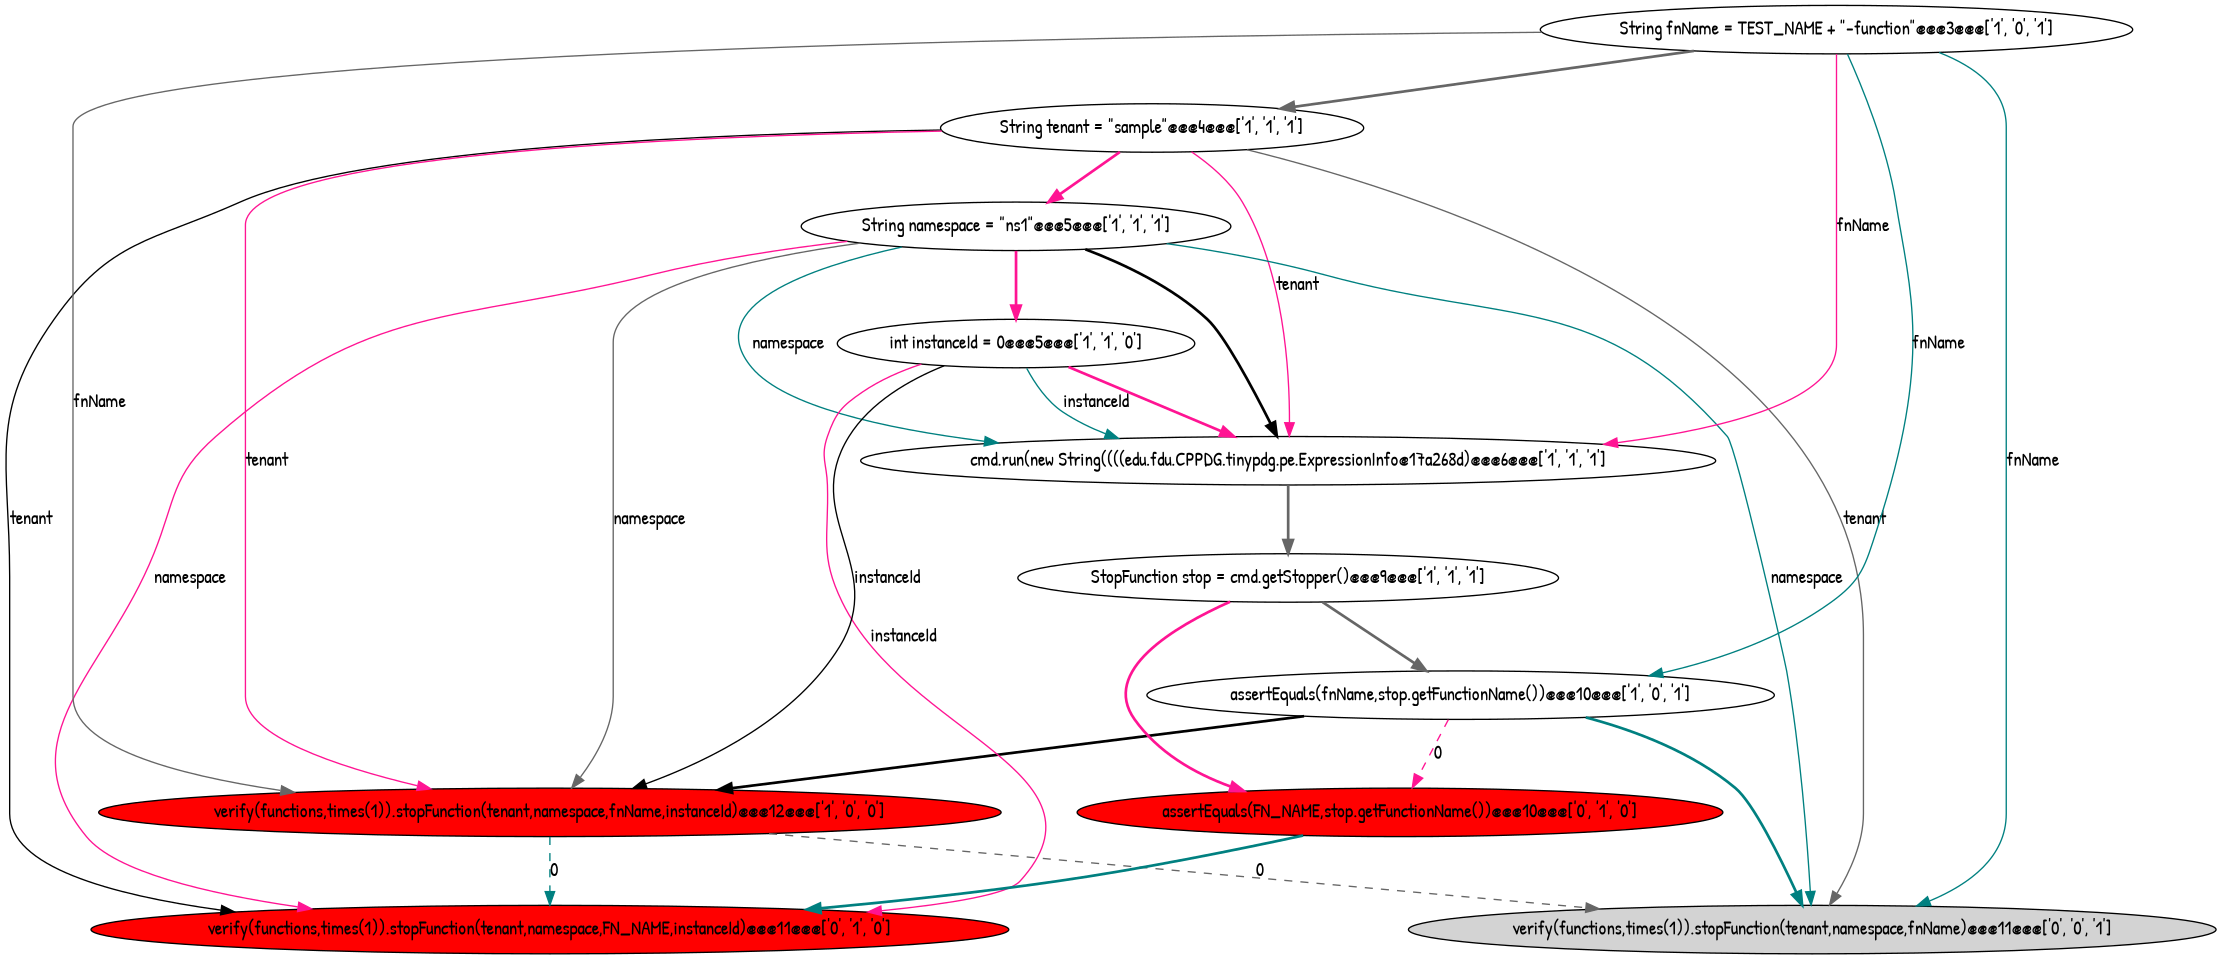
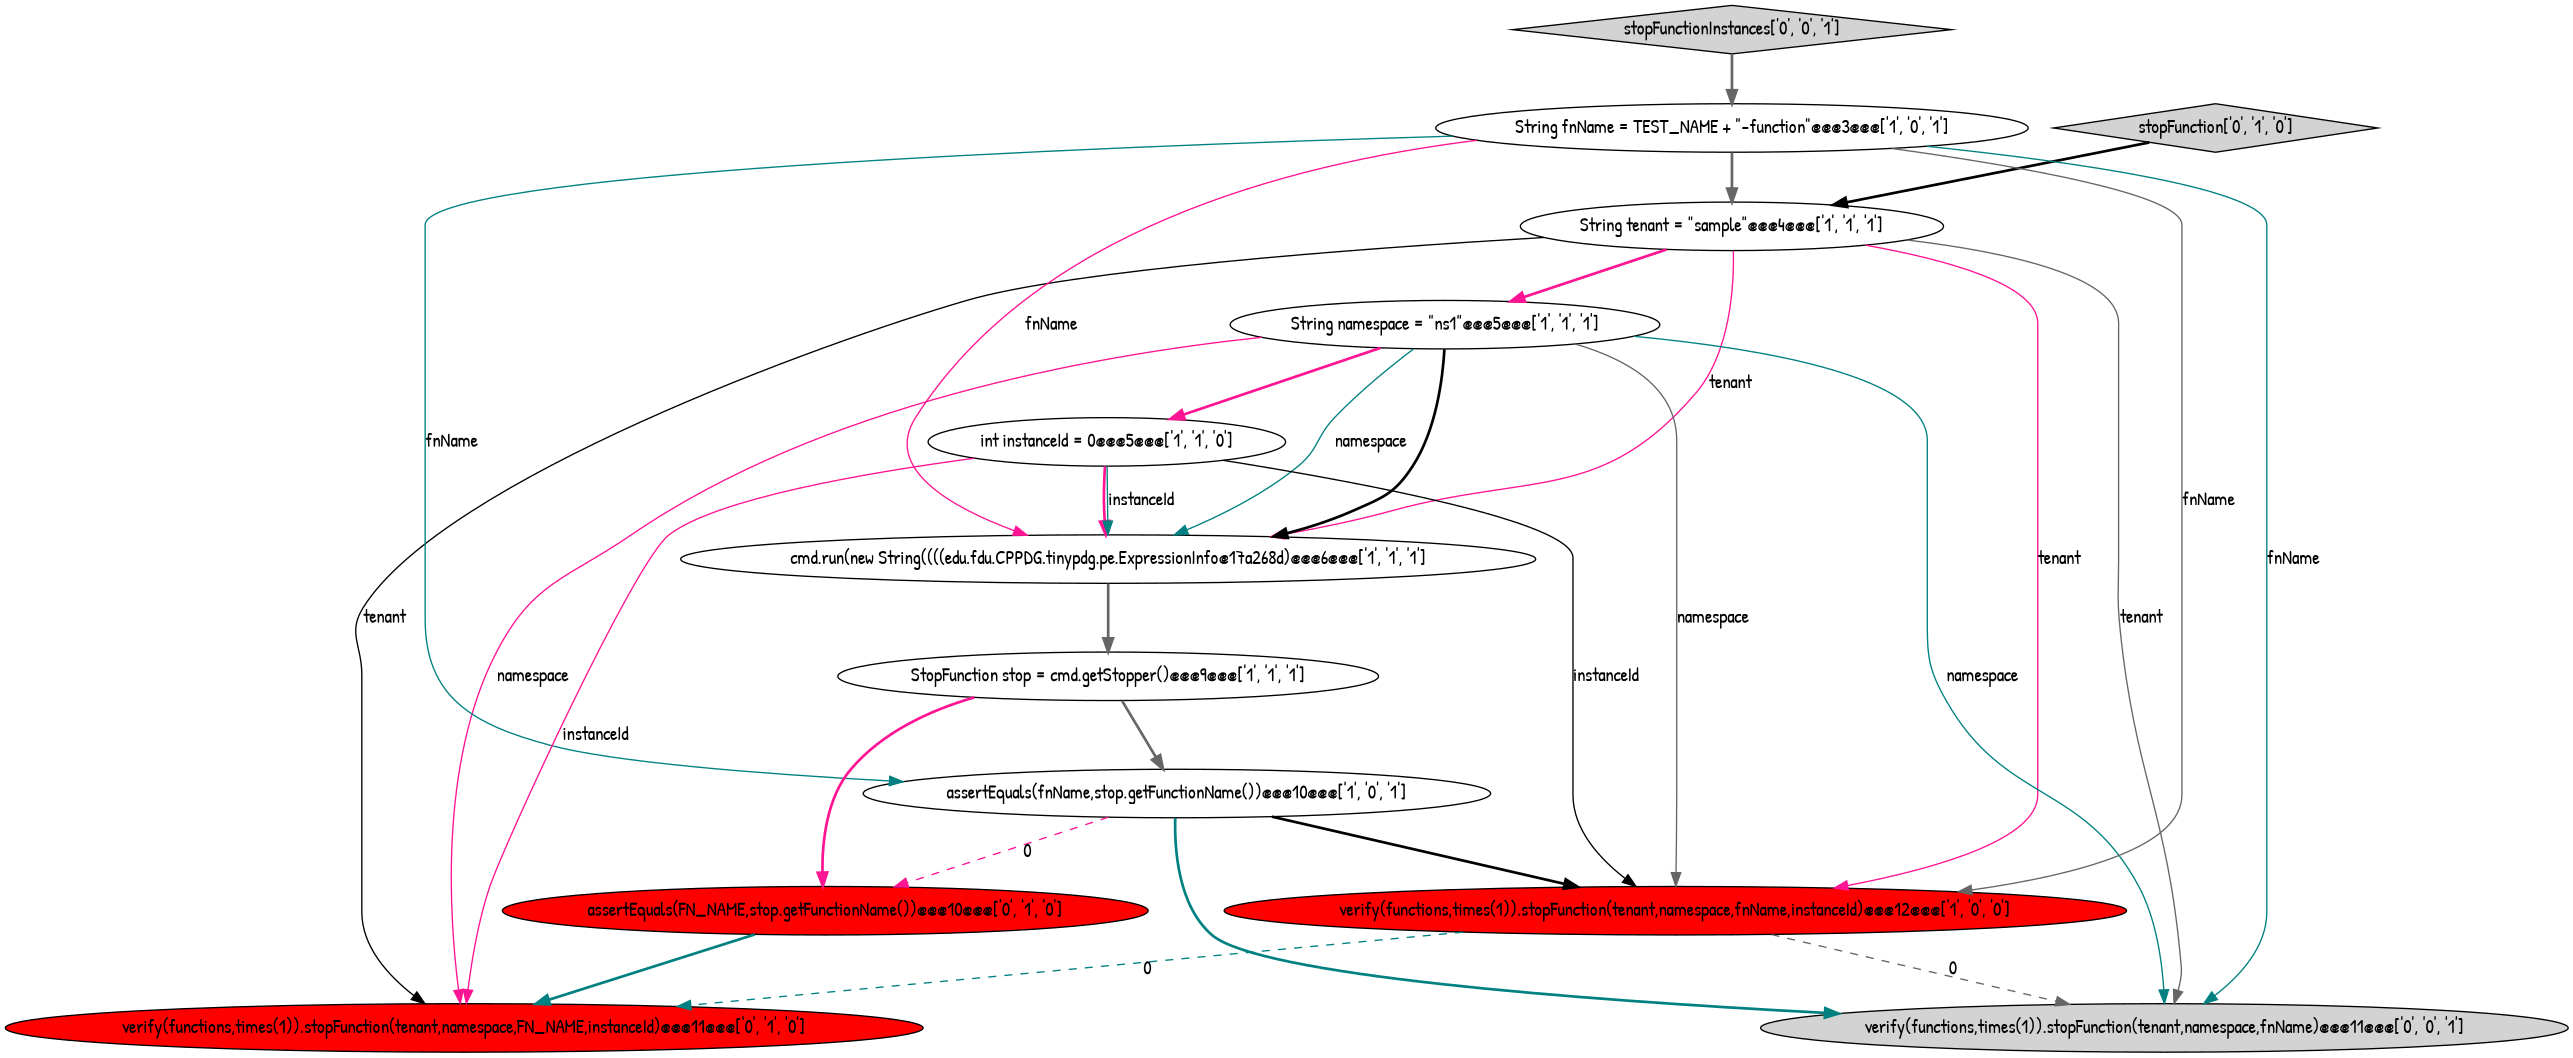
none -> (1732, 30)
none -> (2216, 128)
